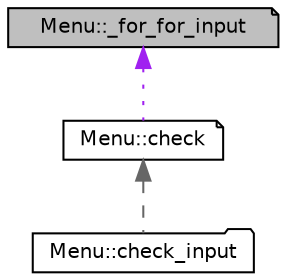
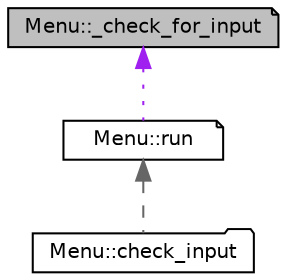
(143, 28) -> (143, 28)
(143, 140) -> (143, 140)
